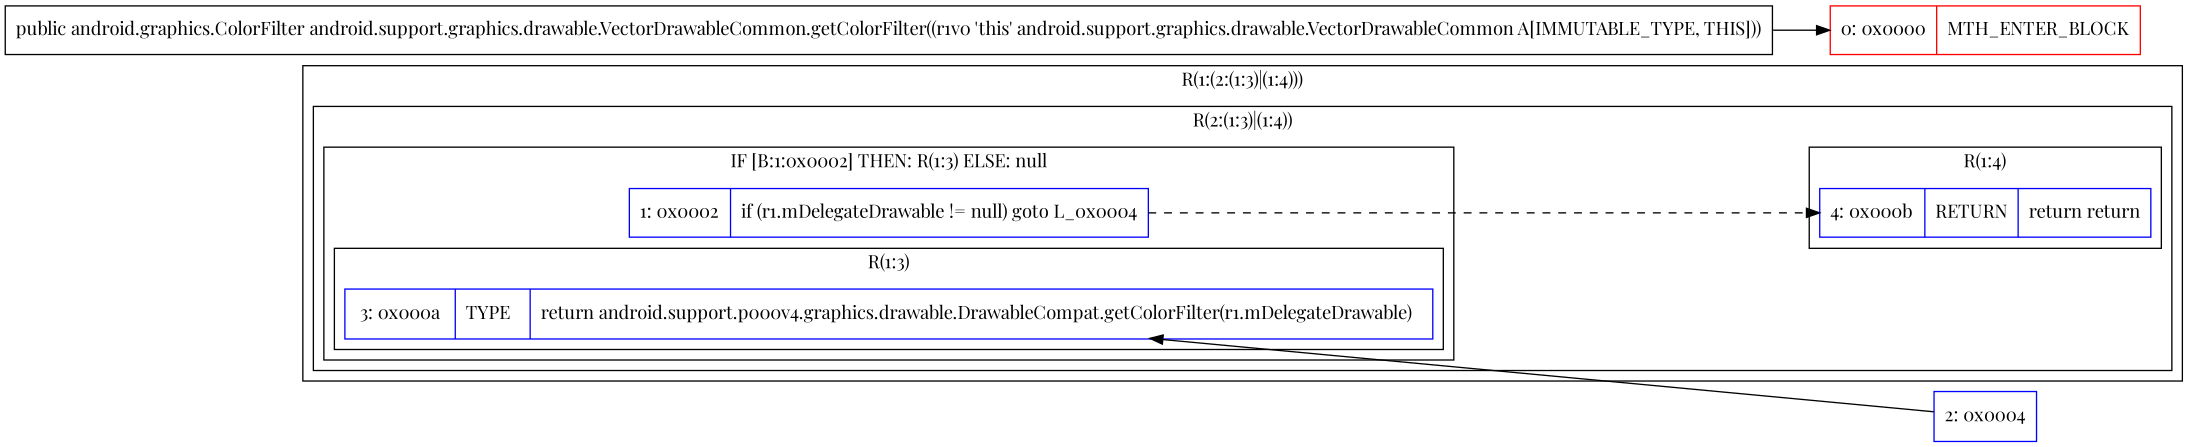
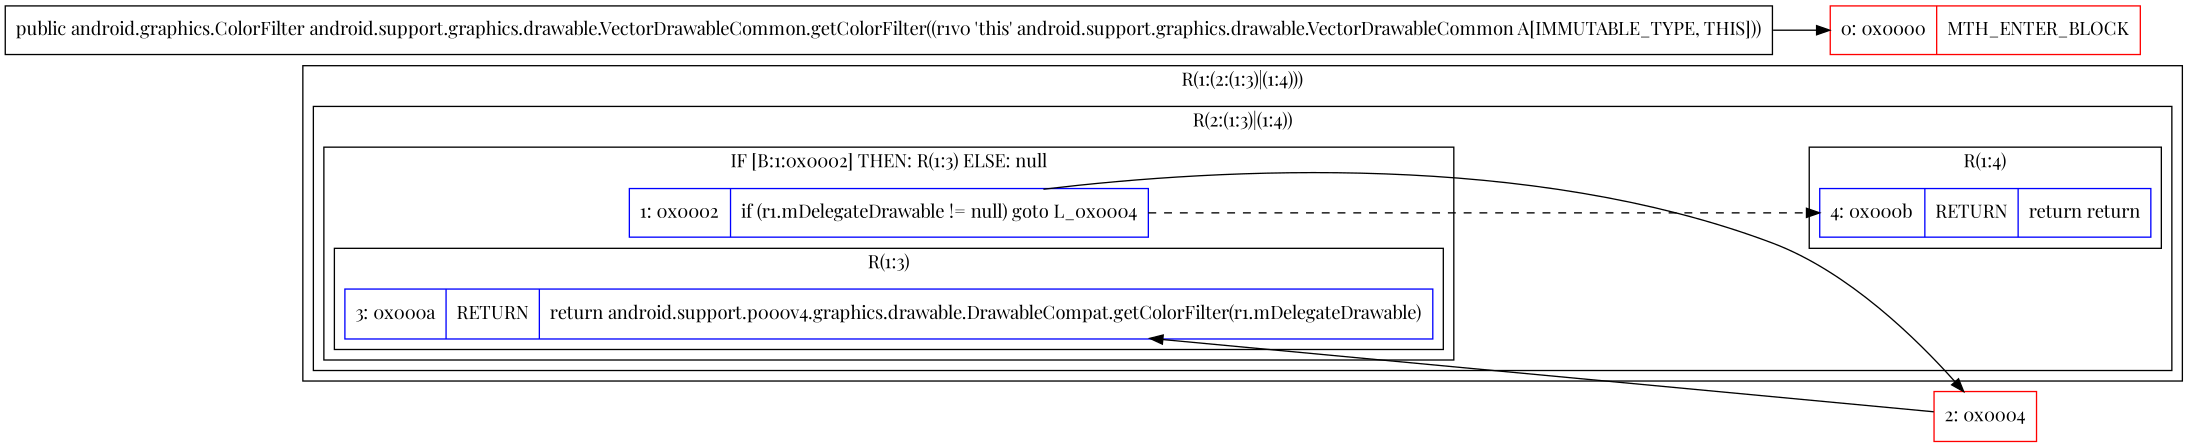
none -> (1526, 186)
(488, 313) -> (493, 313)
(1985, 417) -> (1985, 417)
